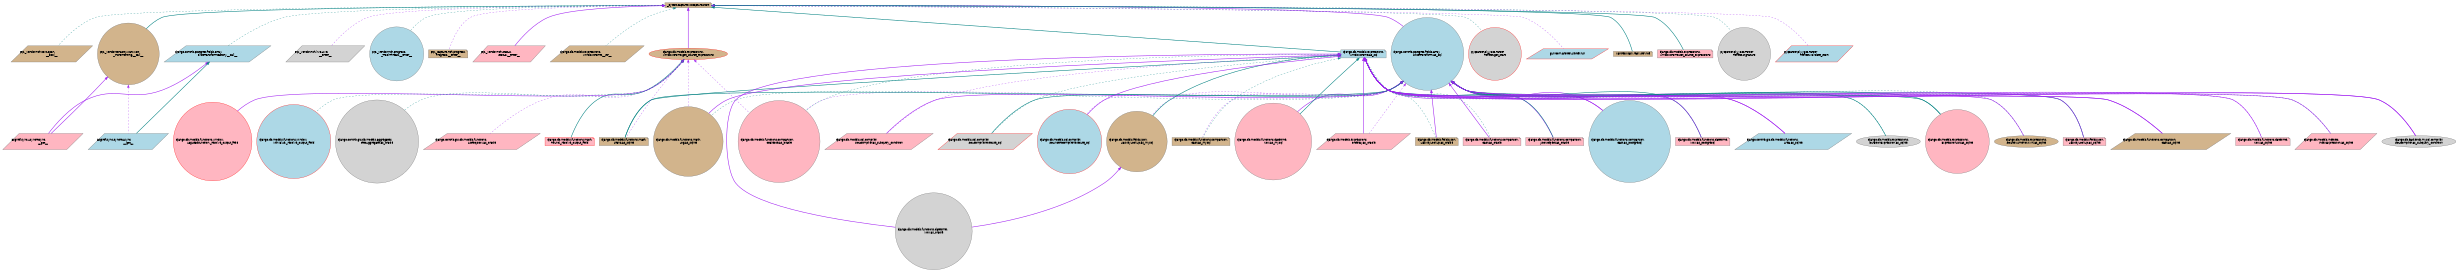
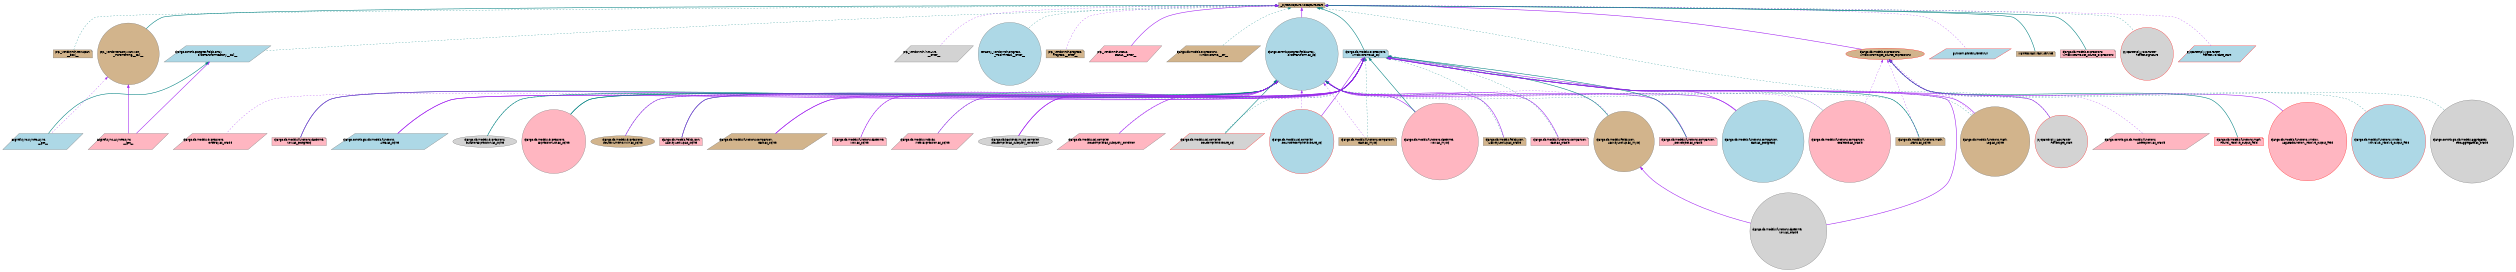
(52, 54) -> (73, 54)
(397, 54) -> (1010, 54)
(448, 54) -> (1065, 54)
(1744, 54) -> (2147, 54)
(1004, 93) -> (1633, 94)
(1363, 99) -> (1723, 91)
